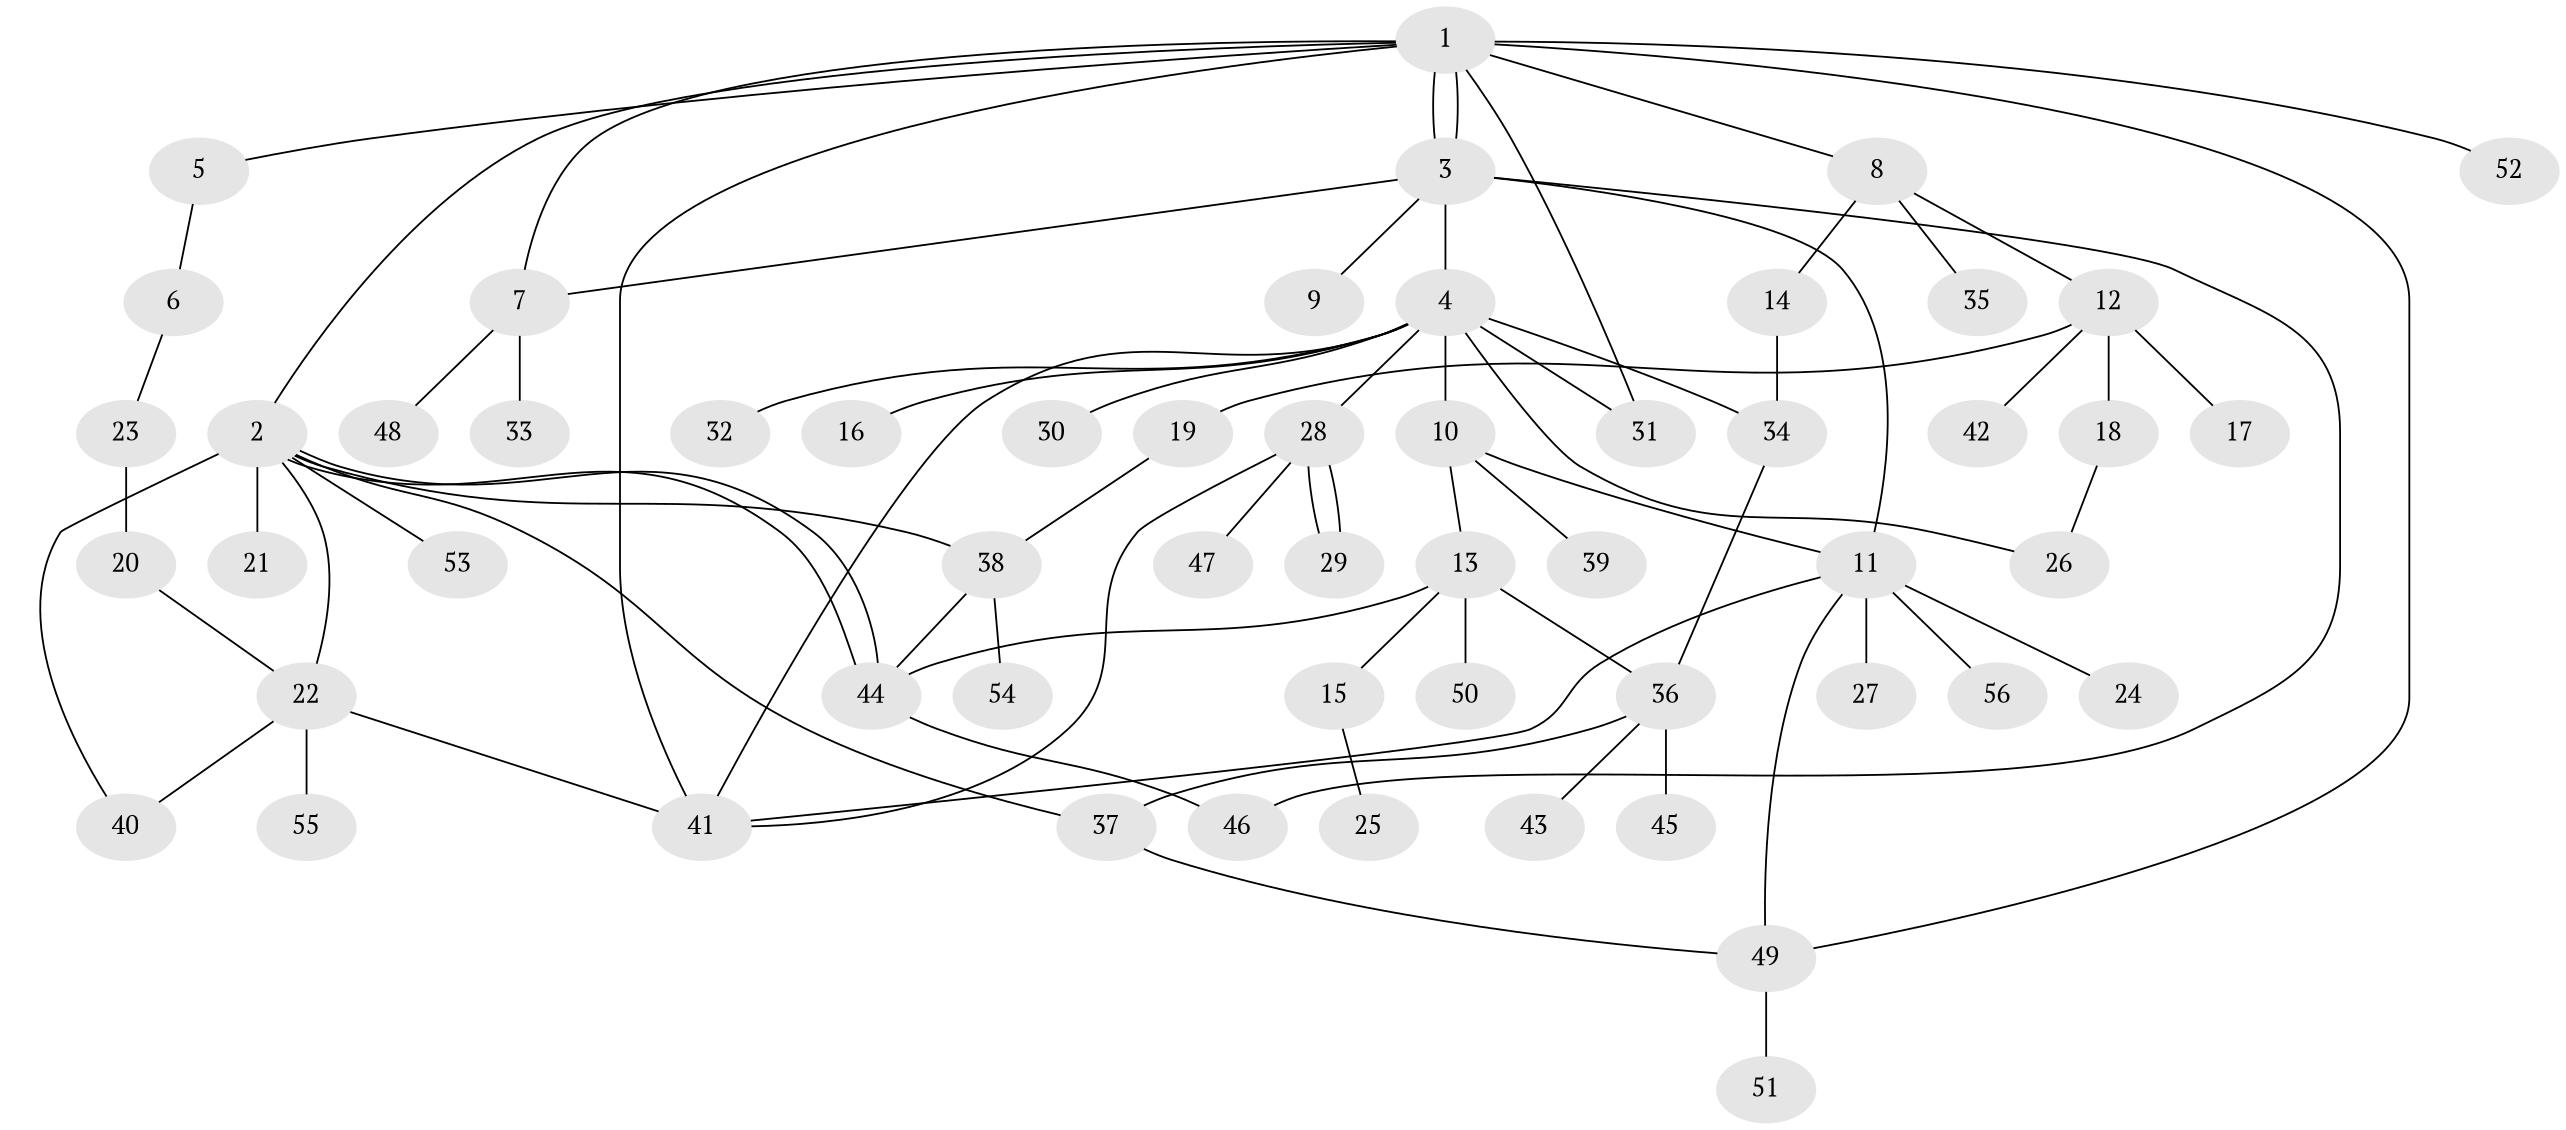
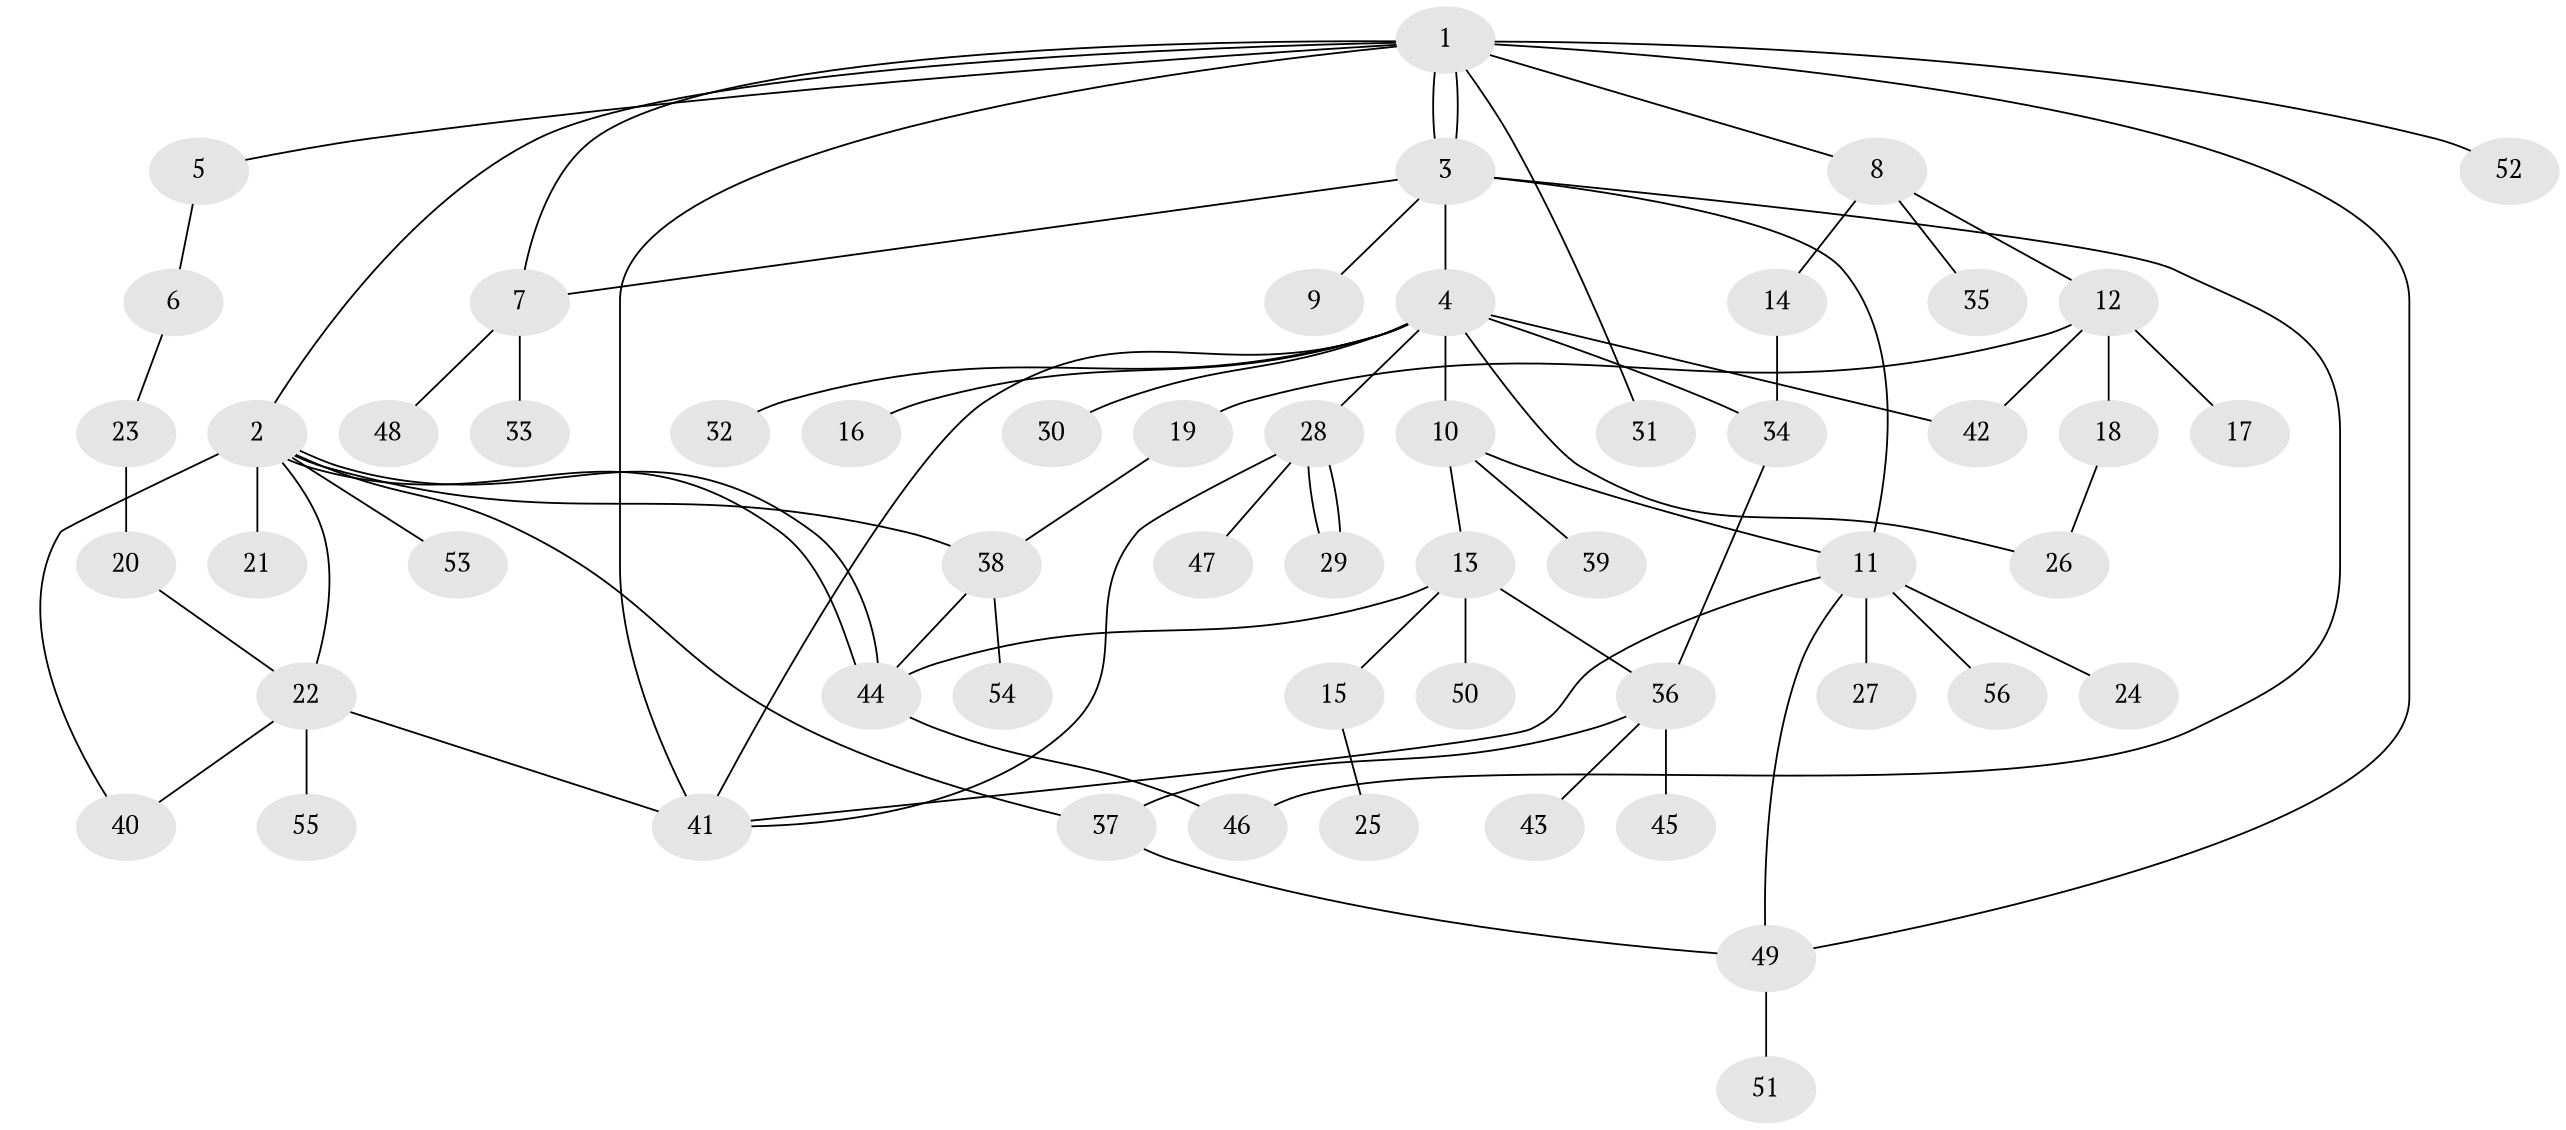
(1559, 377) -> (1667, 357)
